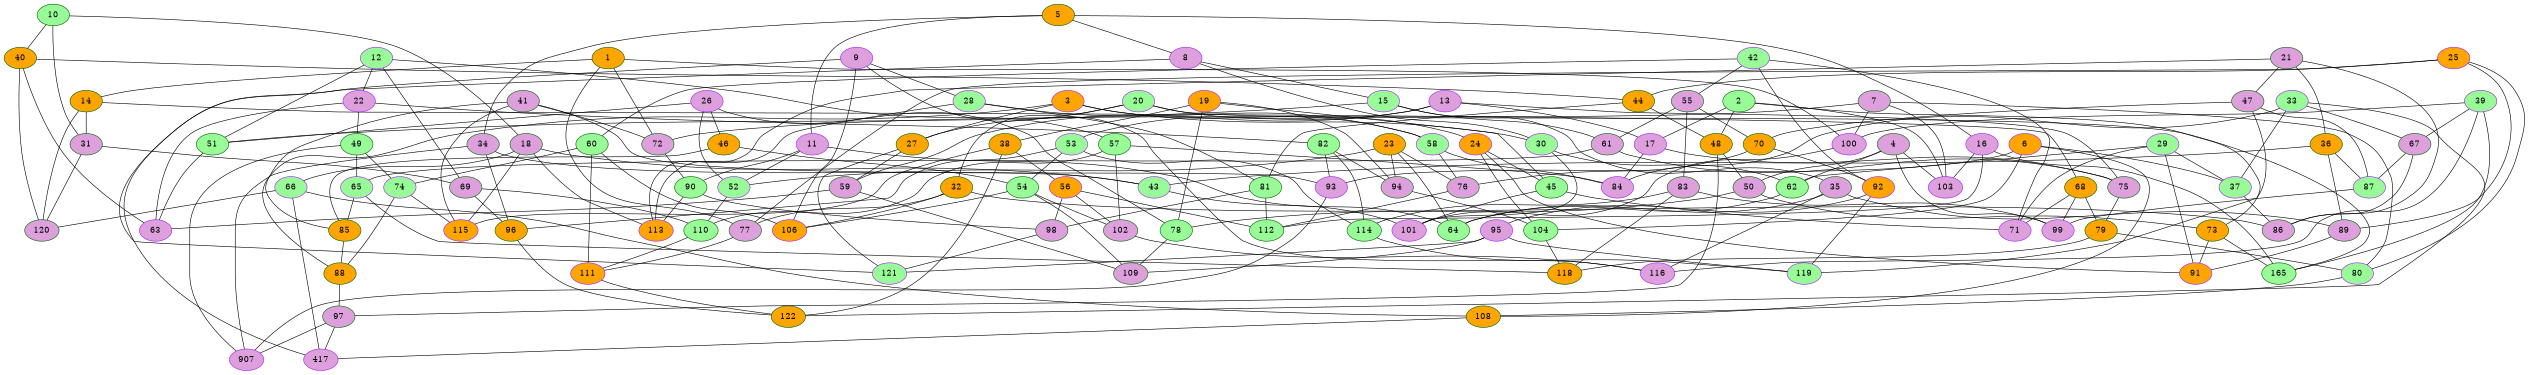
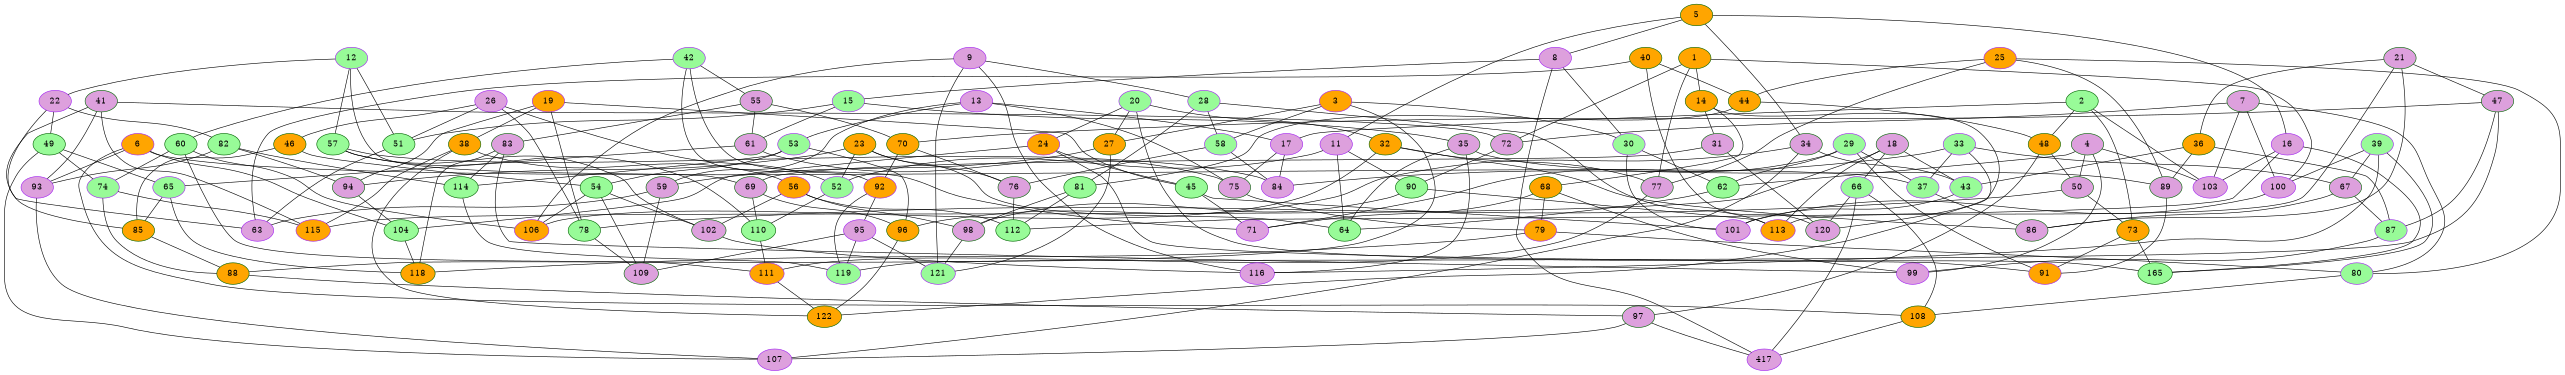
(53, 15) -> none
(2101, 230) -> (1540, 230)
(247, 360) -> (775, 360)
